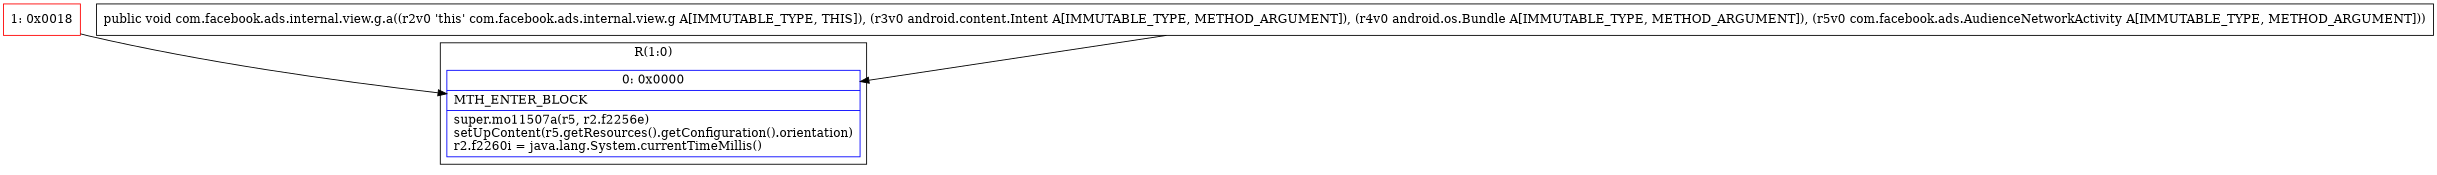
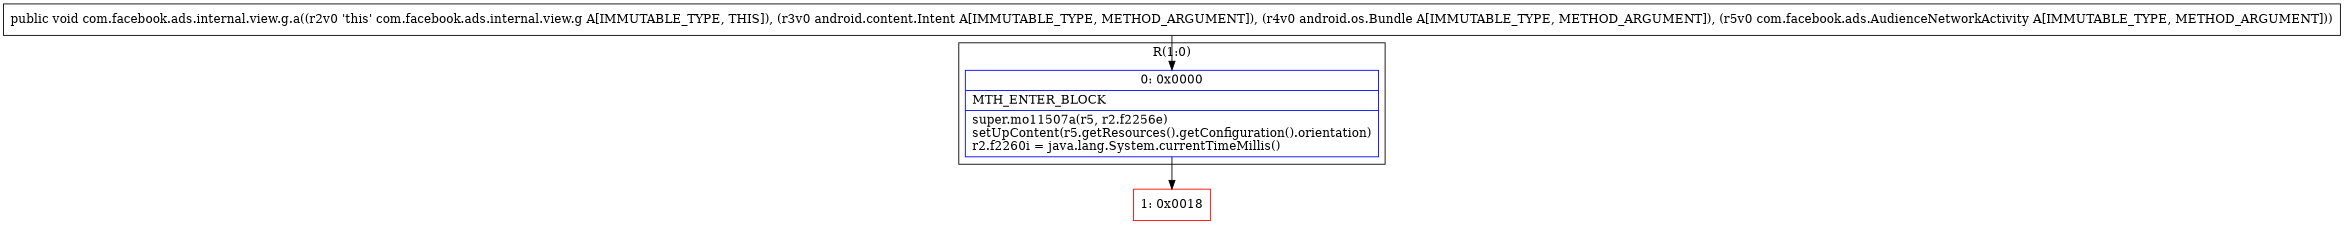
(258, 68) -> (1172, 170)
